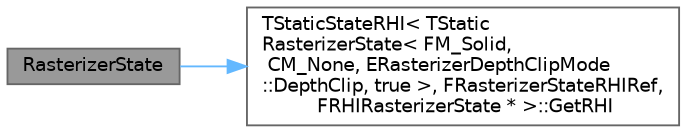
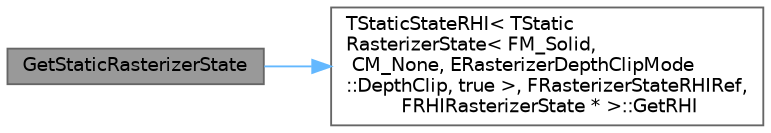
(94, 66) -> (136, 66)
